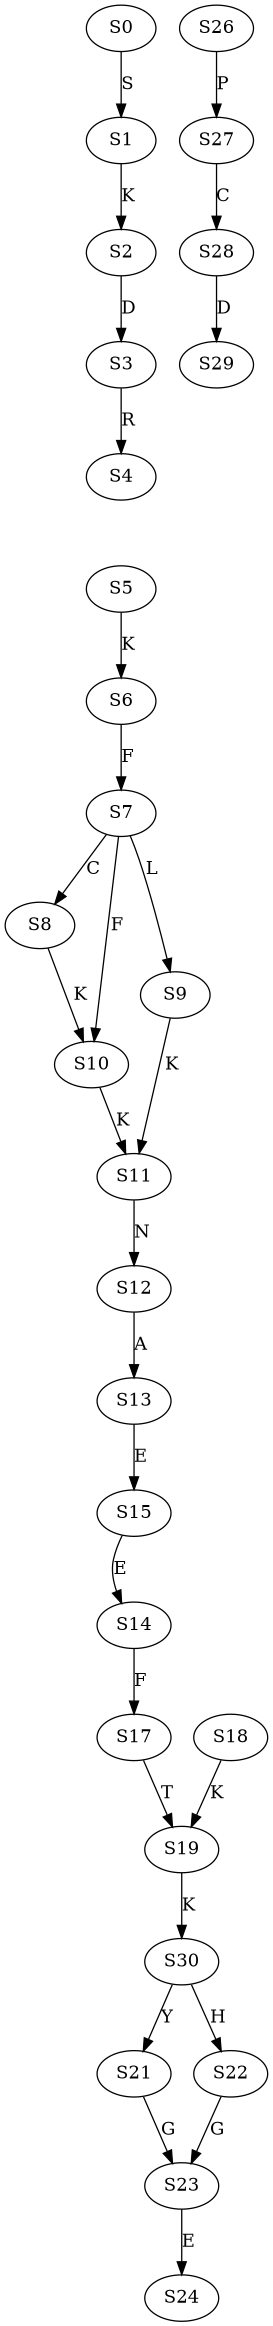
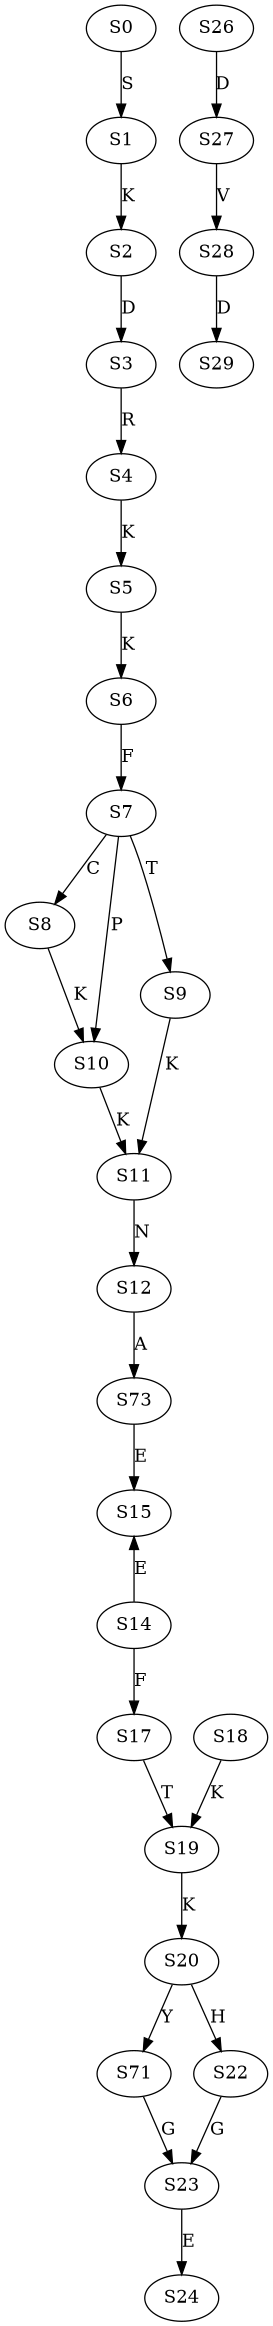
(223, 84) -> (223, 84)
(223, 197) -> (223, 197)
none -> (121, 527)
(152, 869) -> (152, 869)
(117, 925) -> (117, 925)
(134, 1401) -> (134, 1401)
(113, 1563) -> (134, 1576)
(182, 1962) -> (182, 1962)
(134, 2074) -> (134, 2074)
